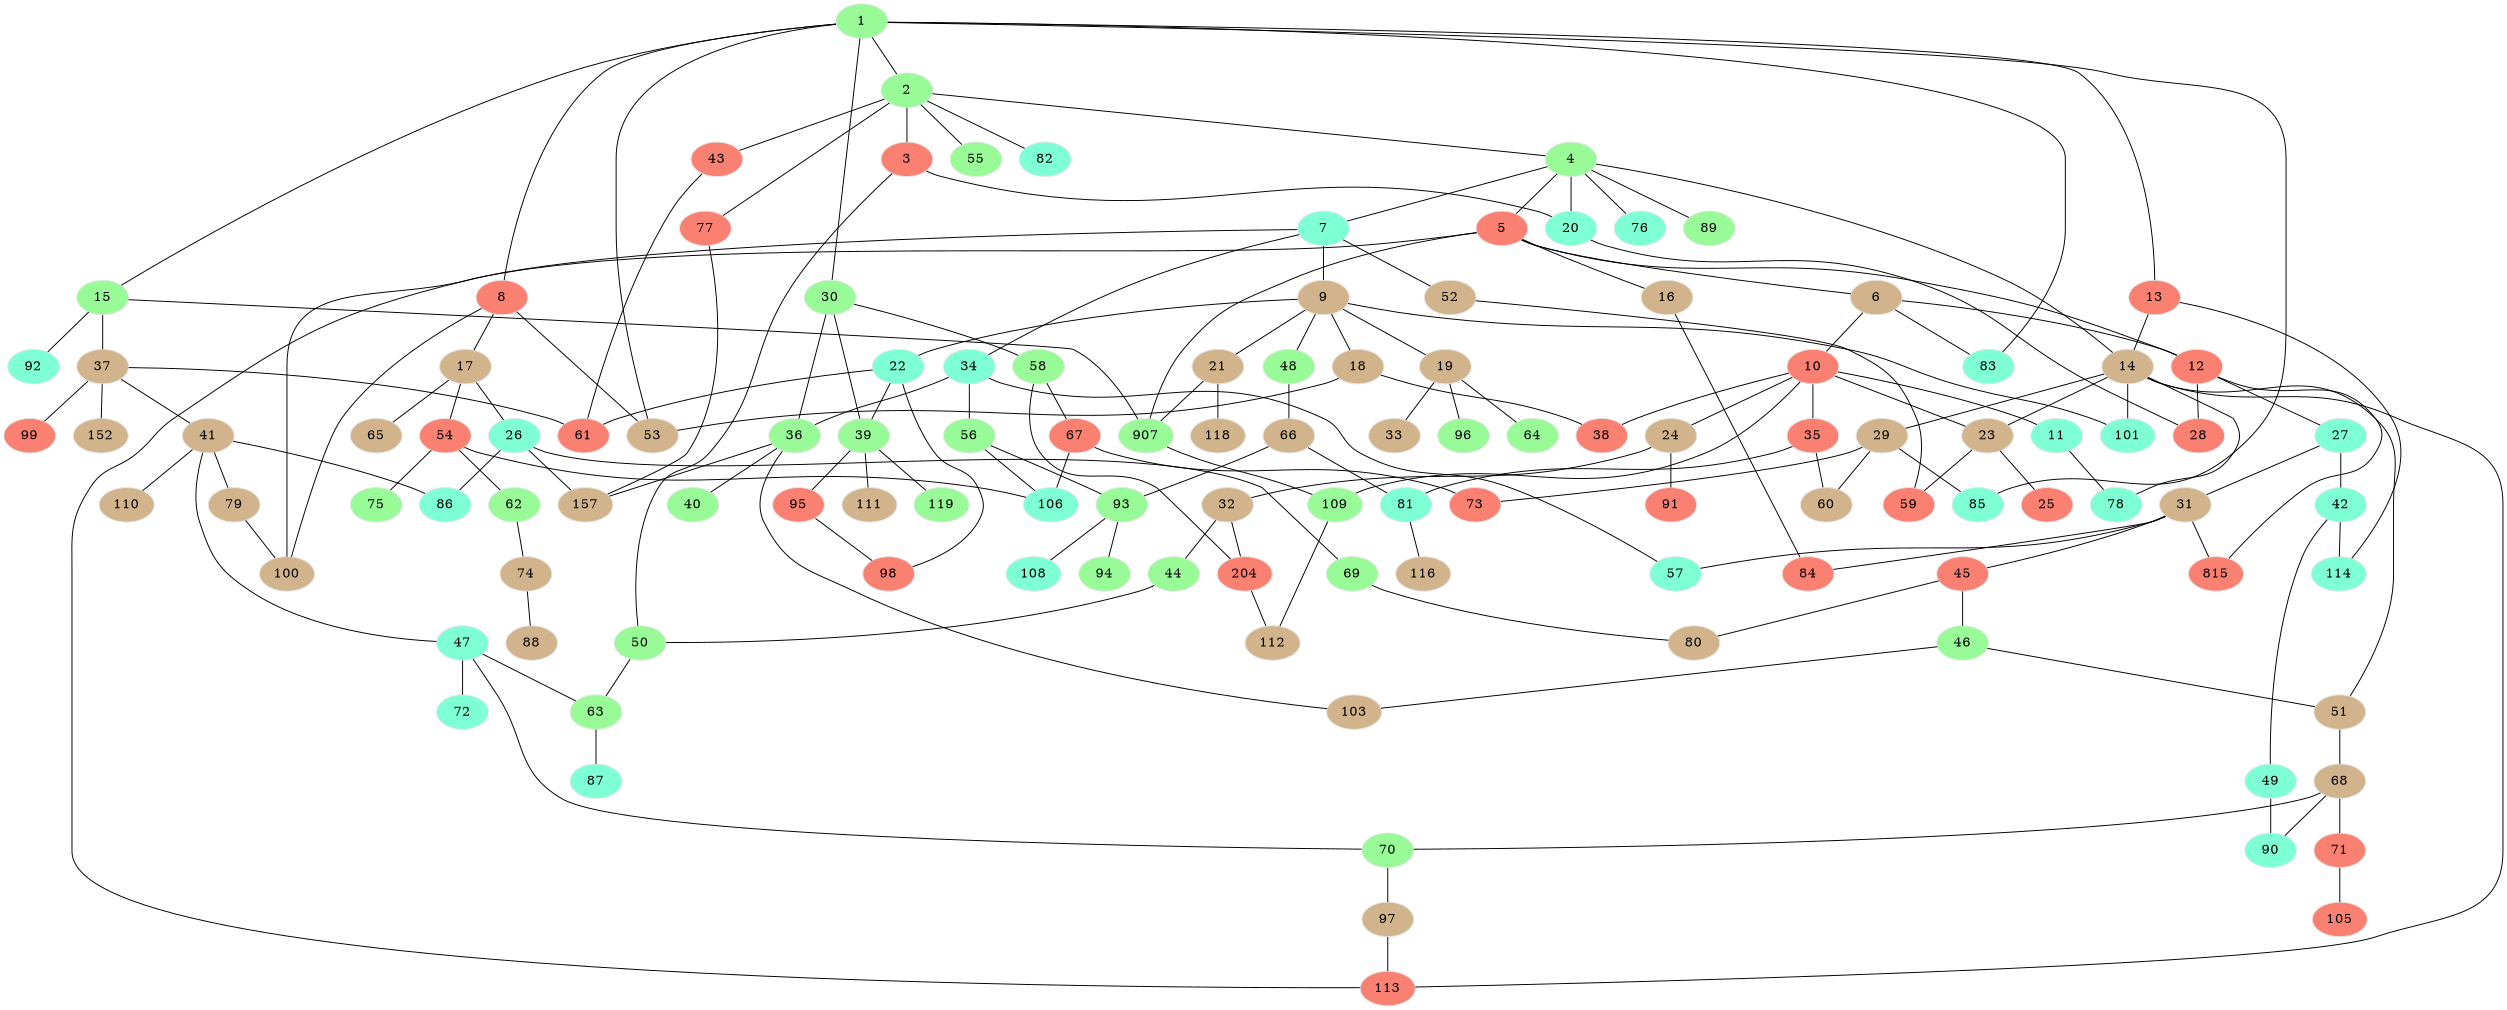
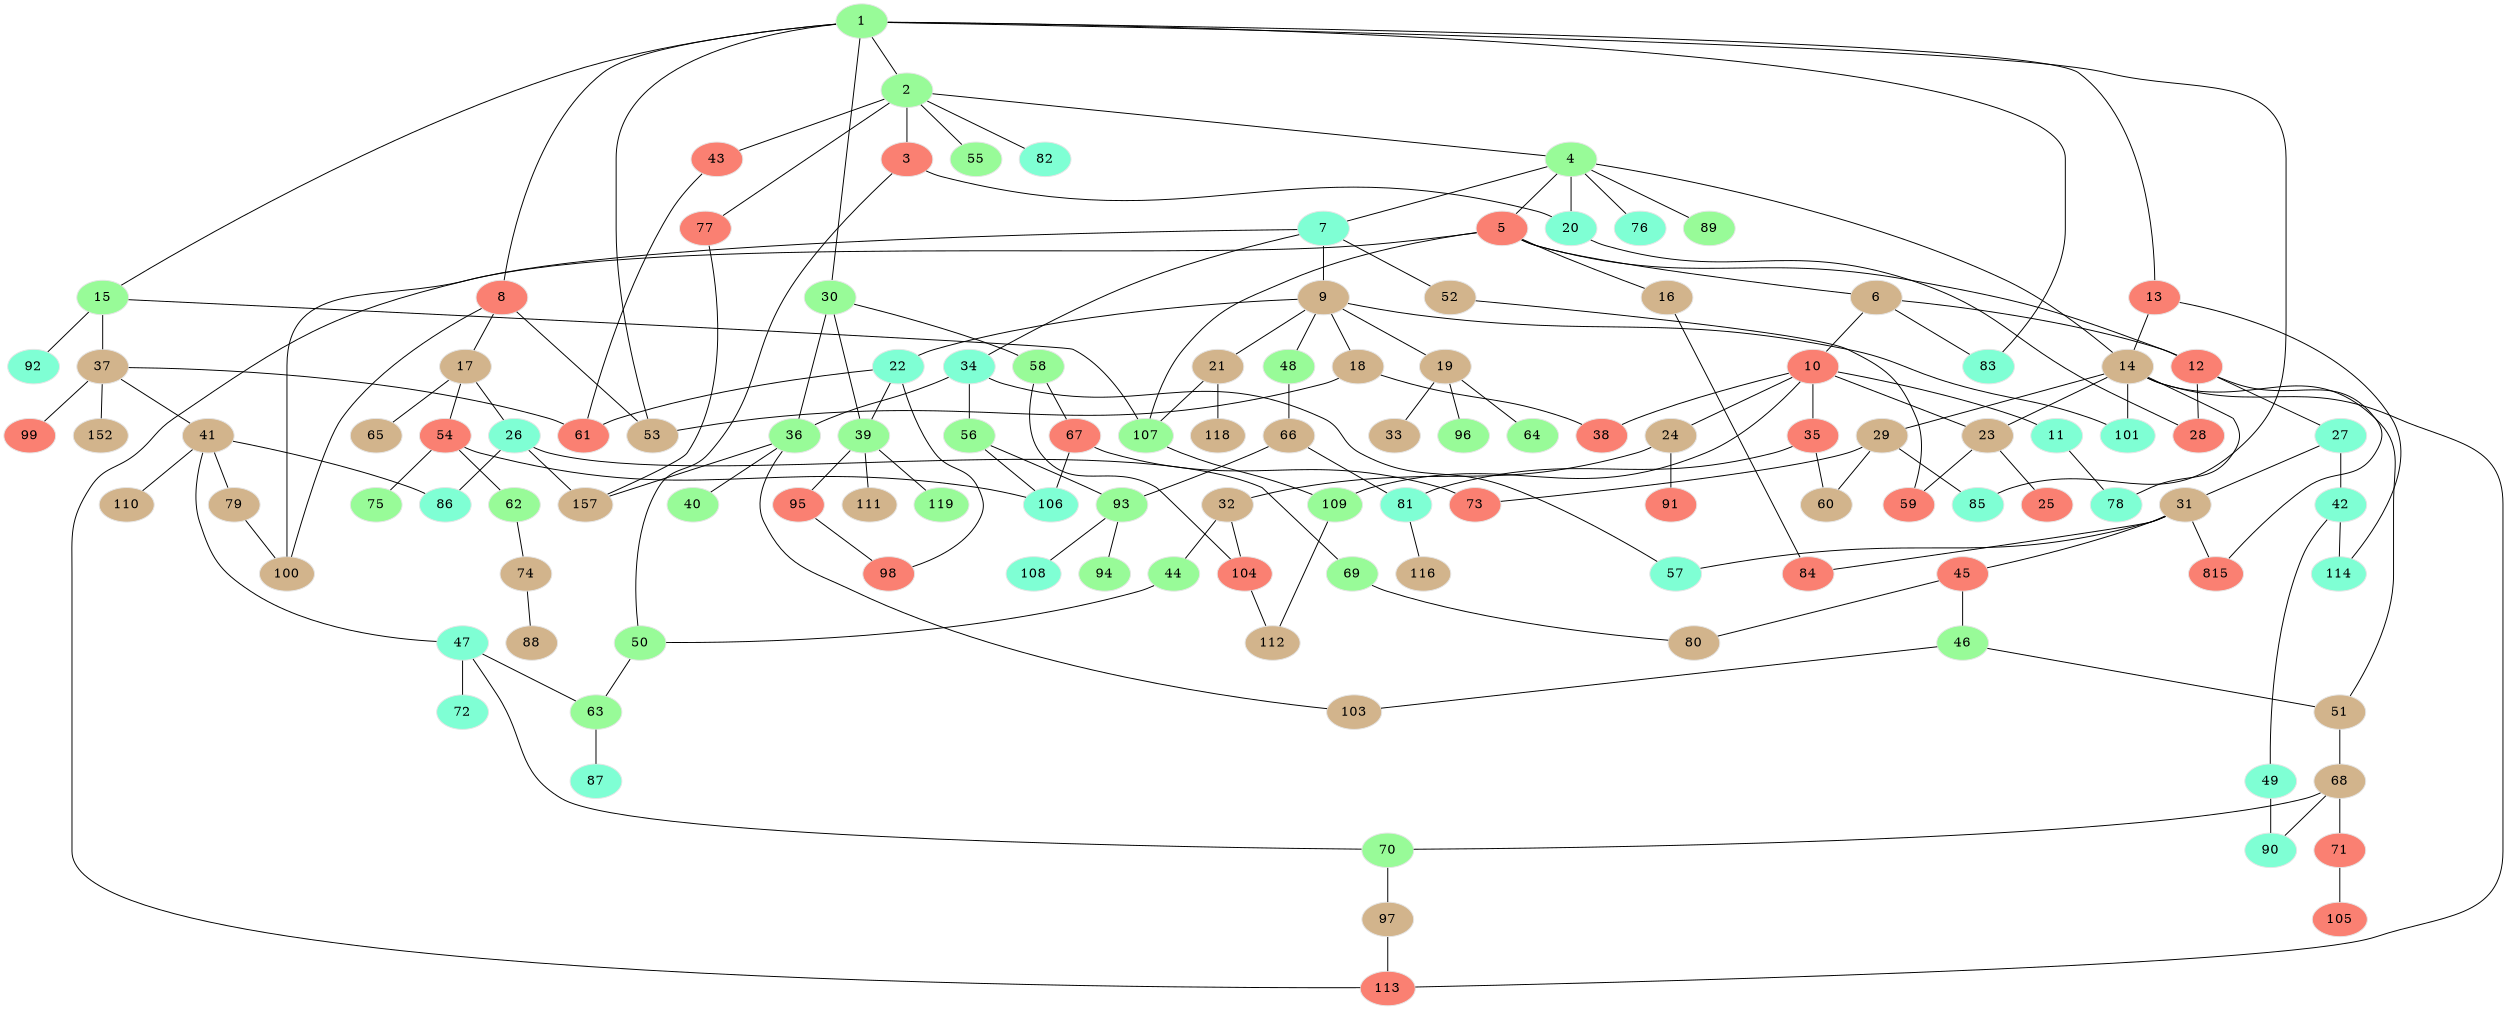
(1146, 436) -> (1146, 436)
(1245, 574) -> (1245, 574)
